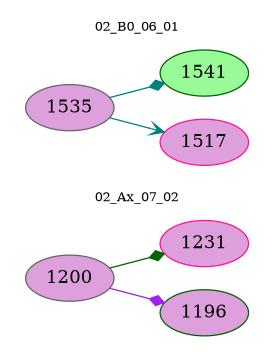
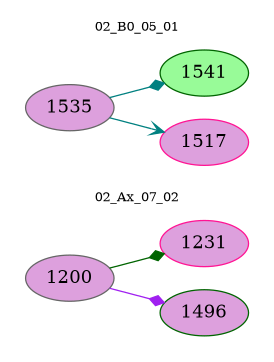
(137, 28) -> (137, 28)
(204, 313) -> (204, 313)
